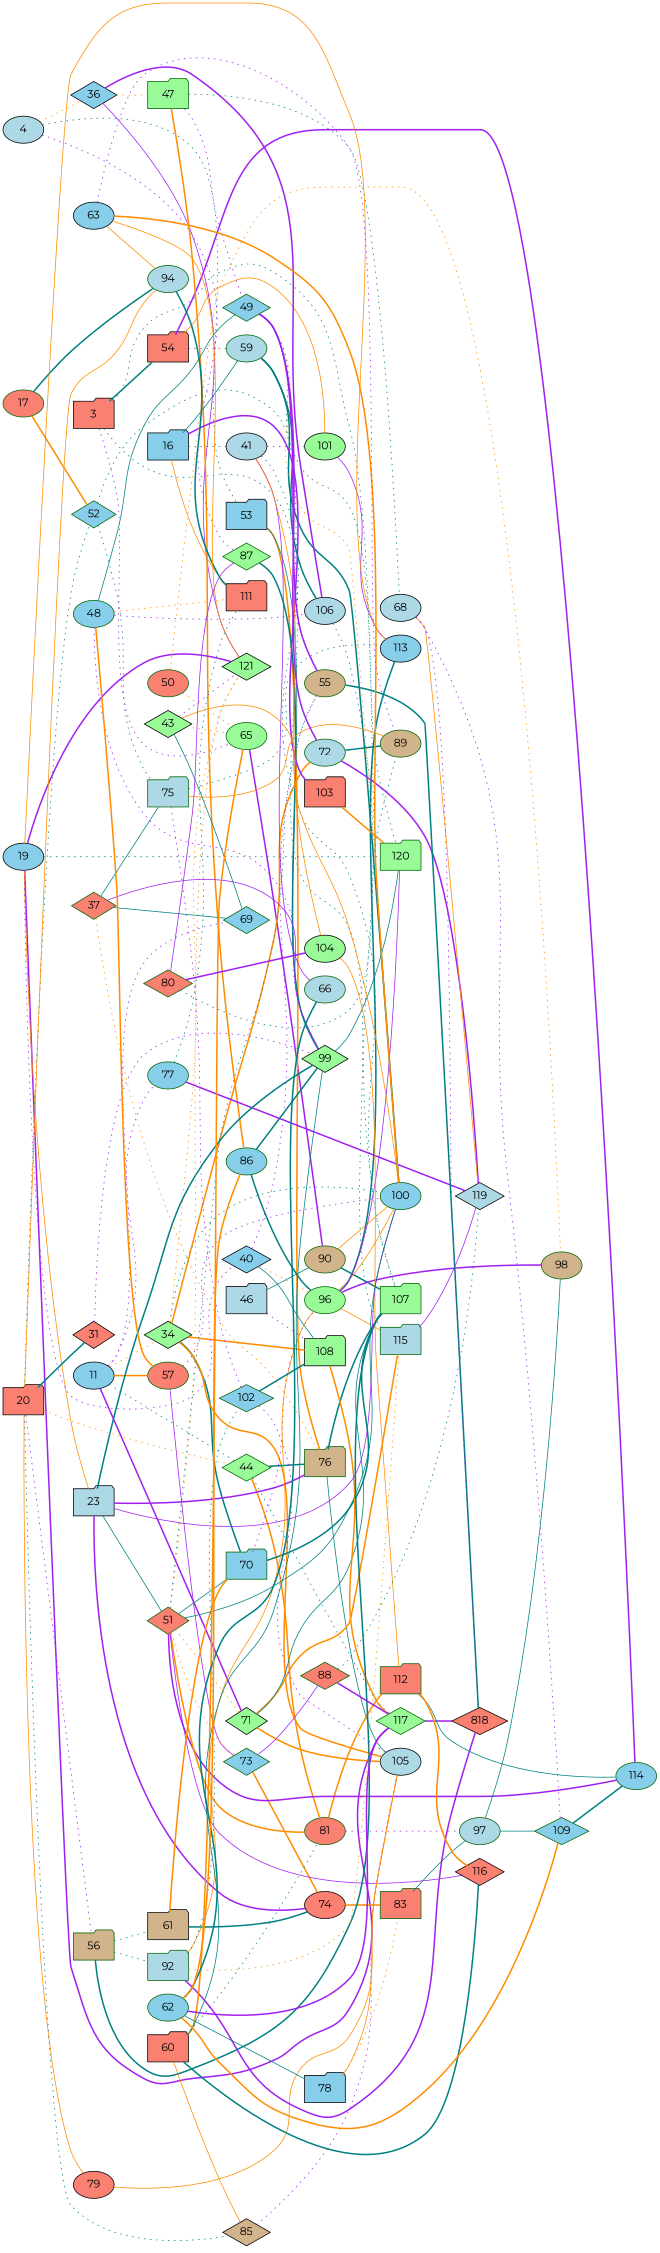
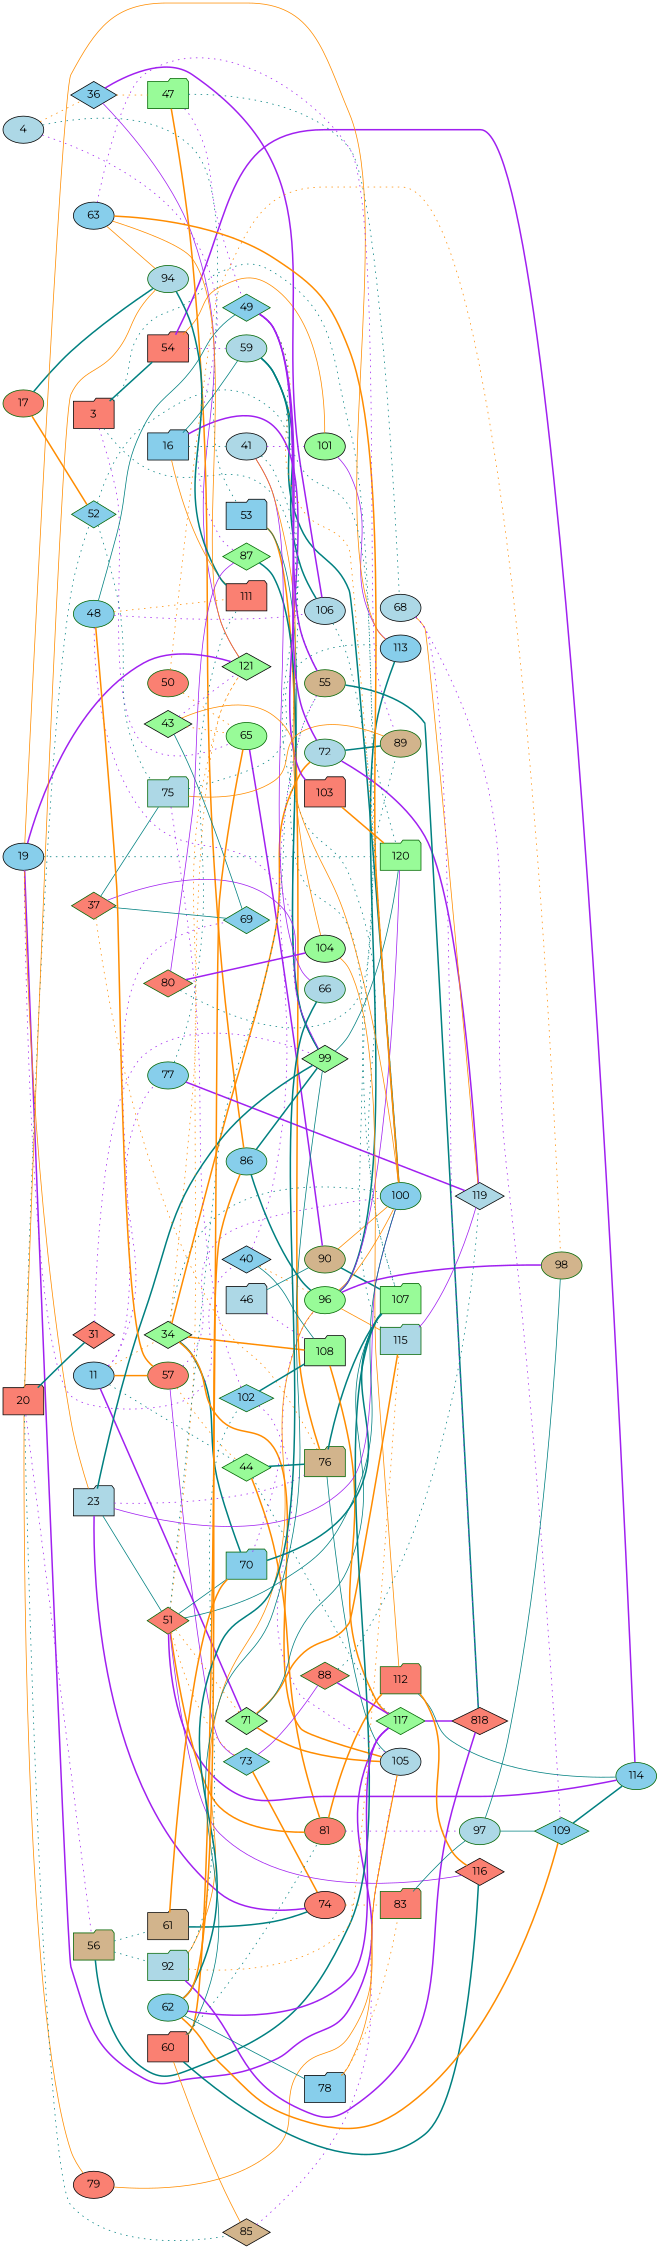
(135, 1440) -> (204, 1426)
(206, 1500) -> (206, 1500)
(362, 1905) -> (362, 1905)
